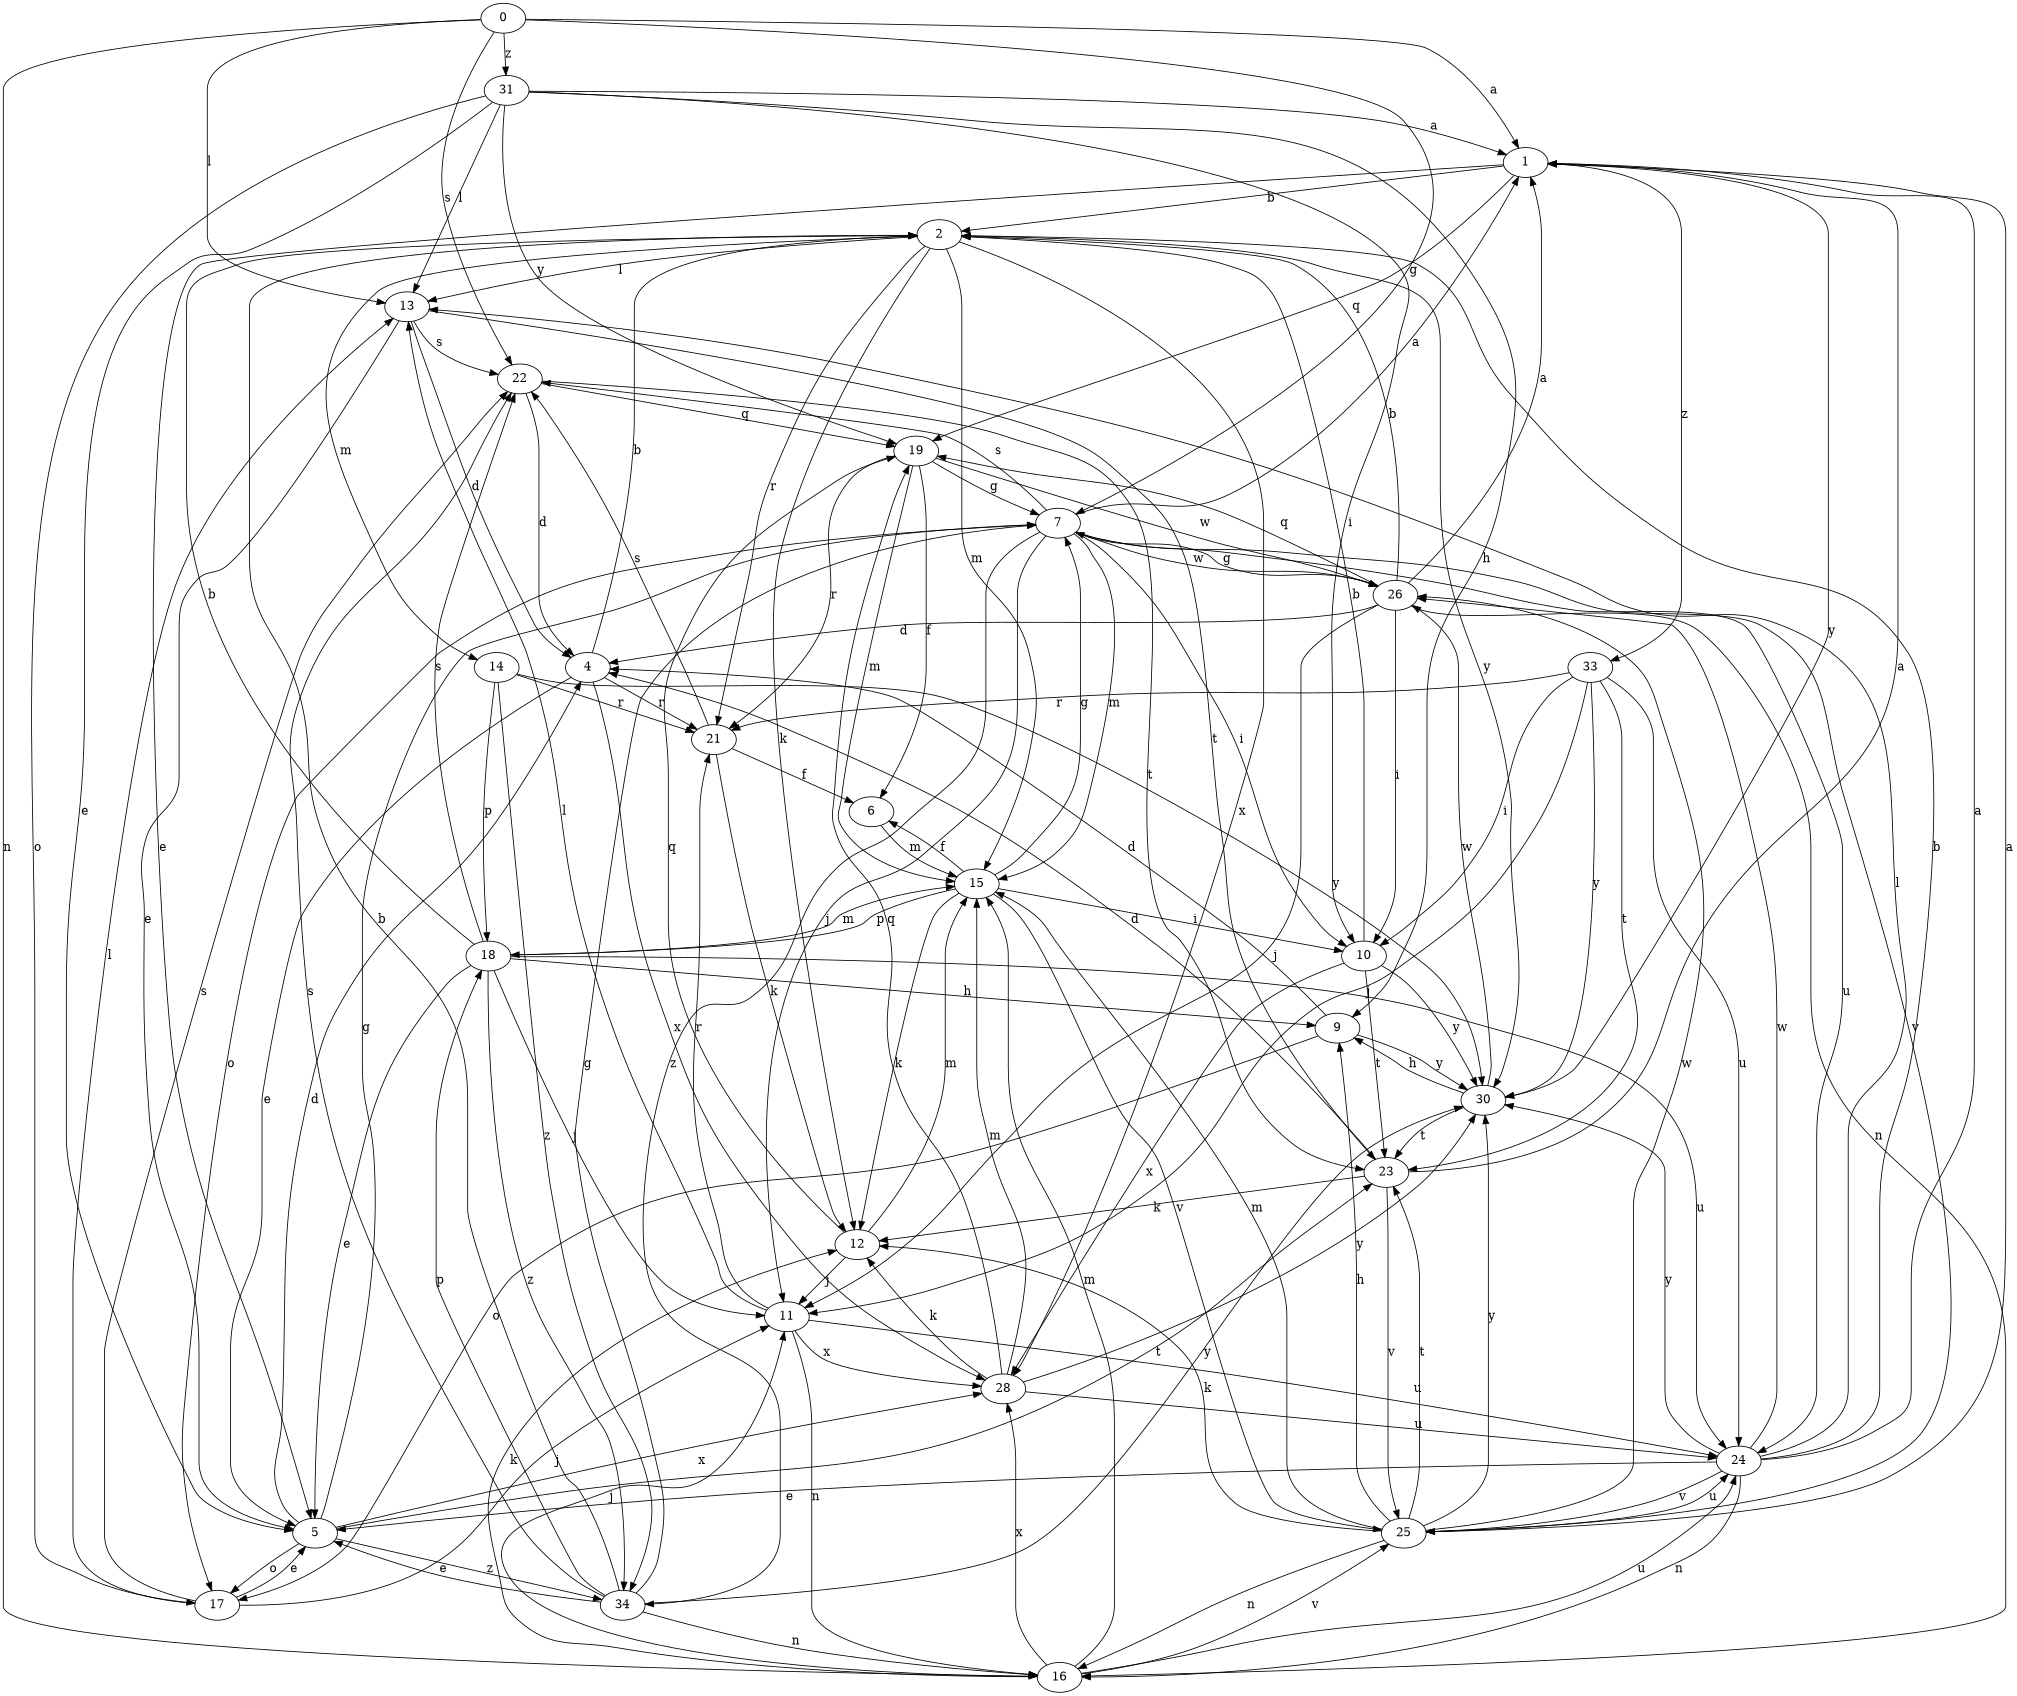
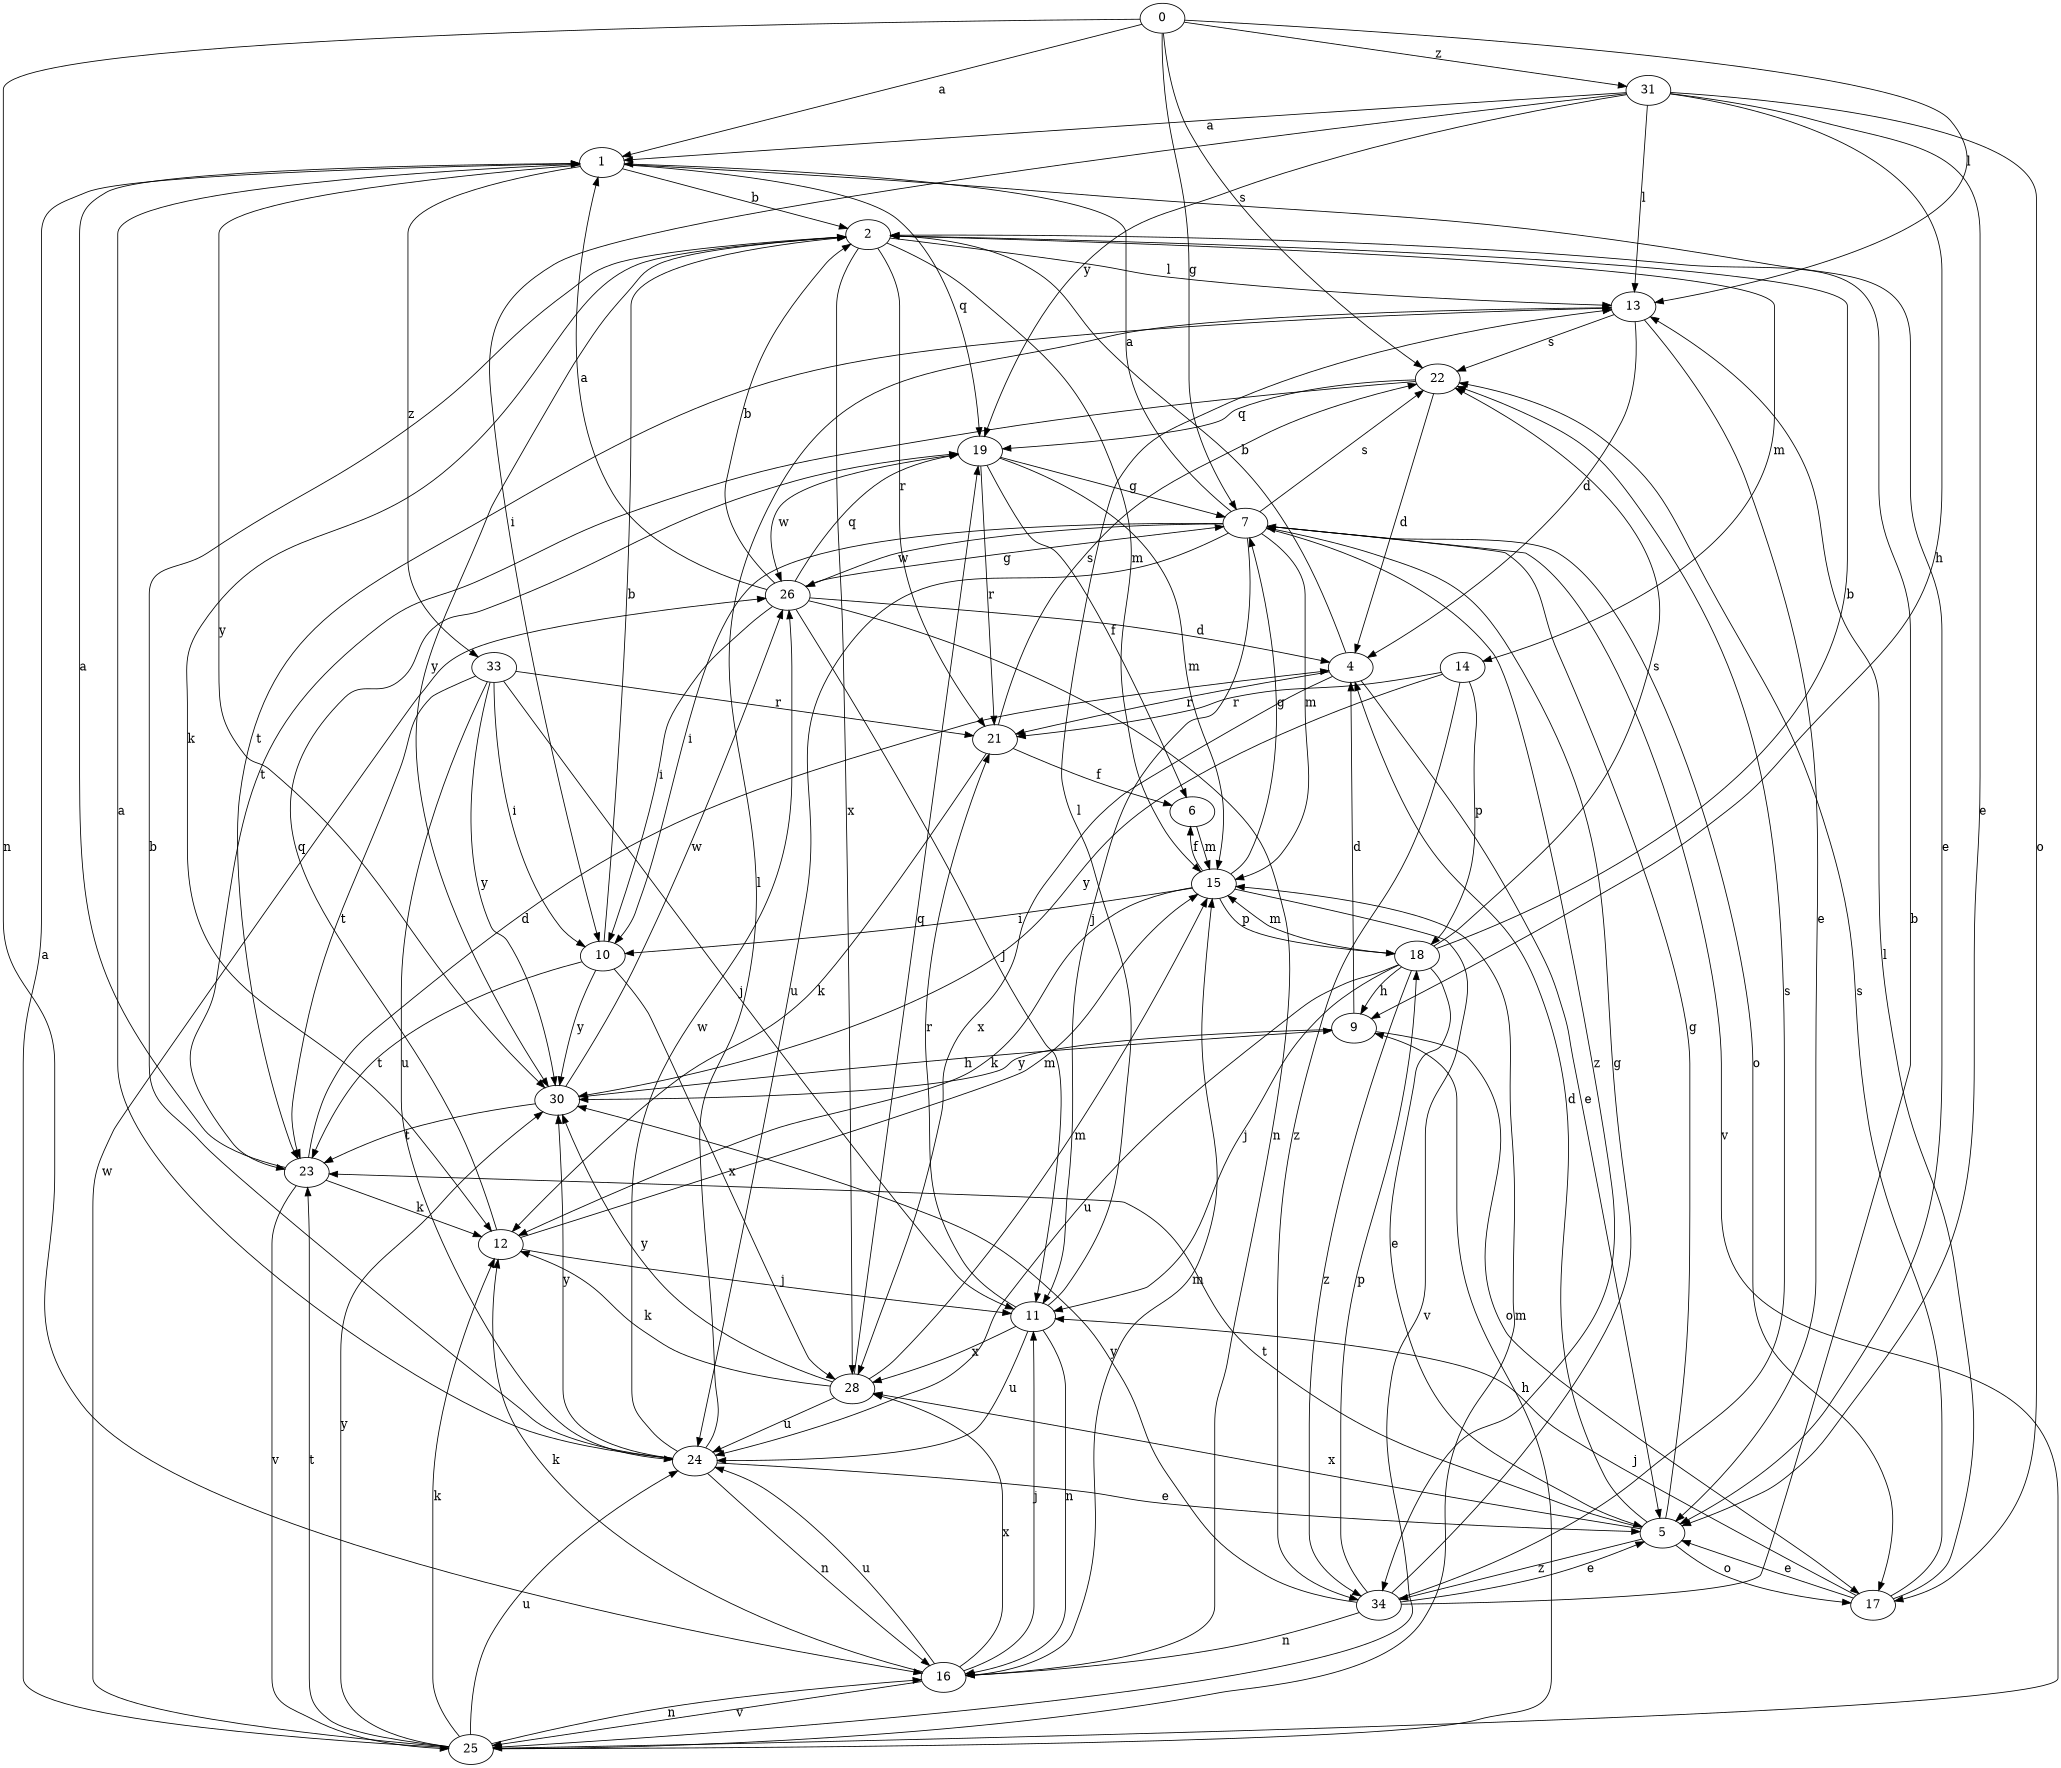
(1582, 1517) -> none
